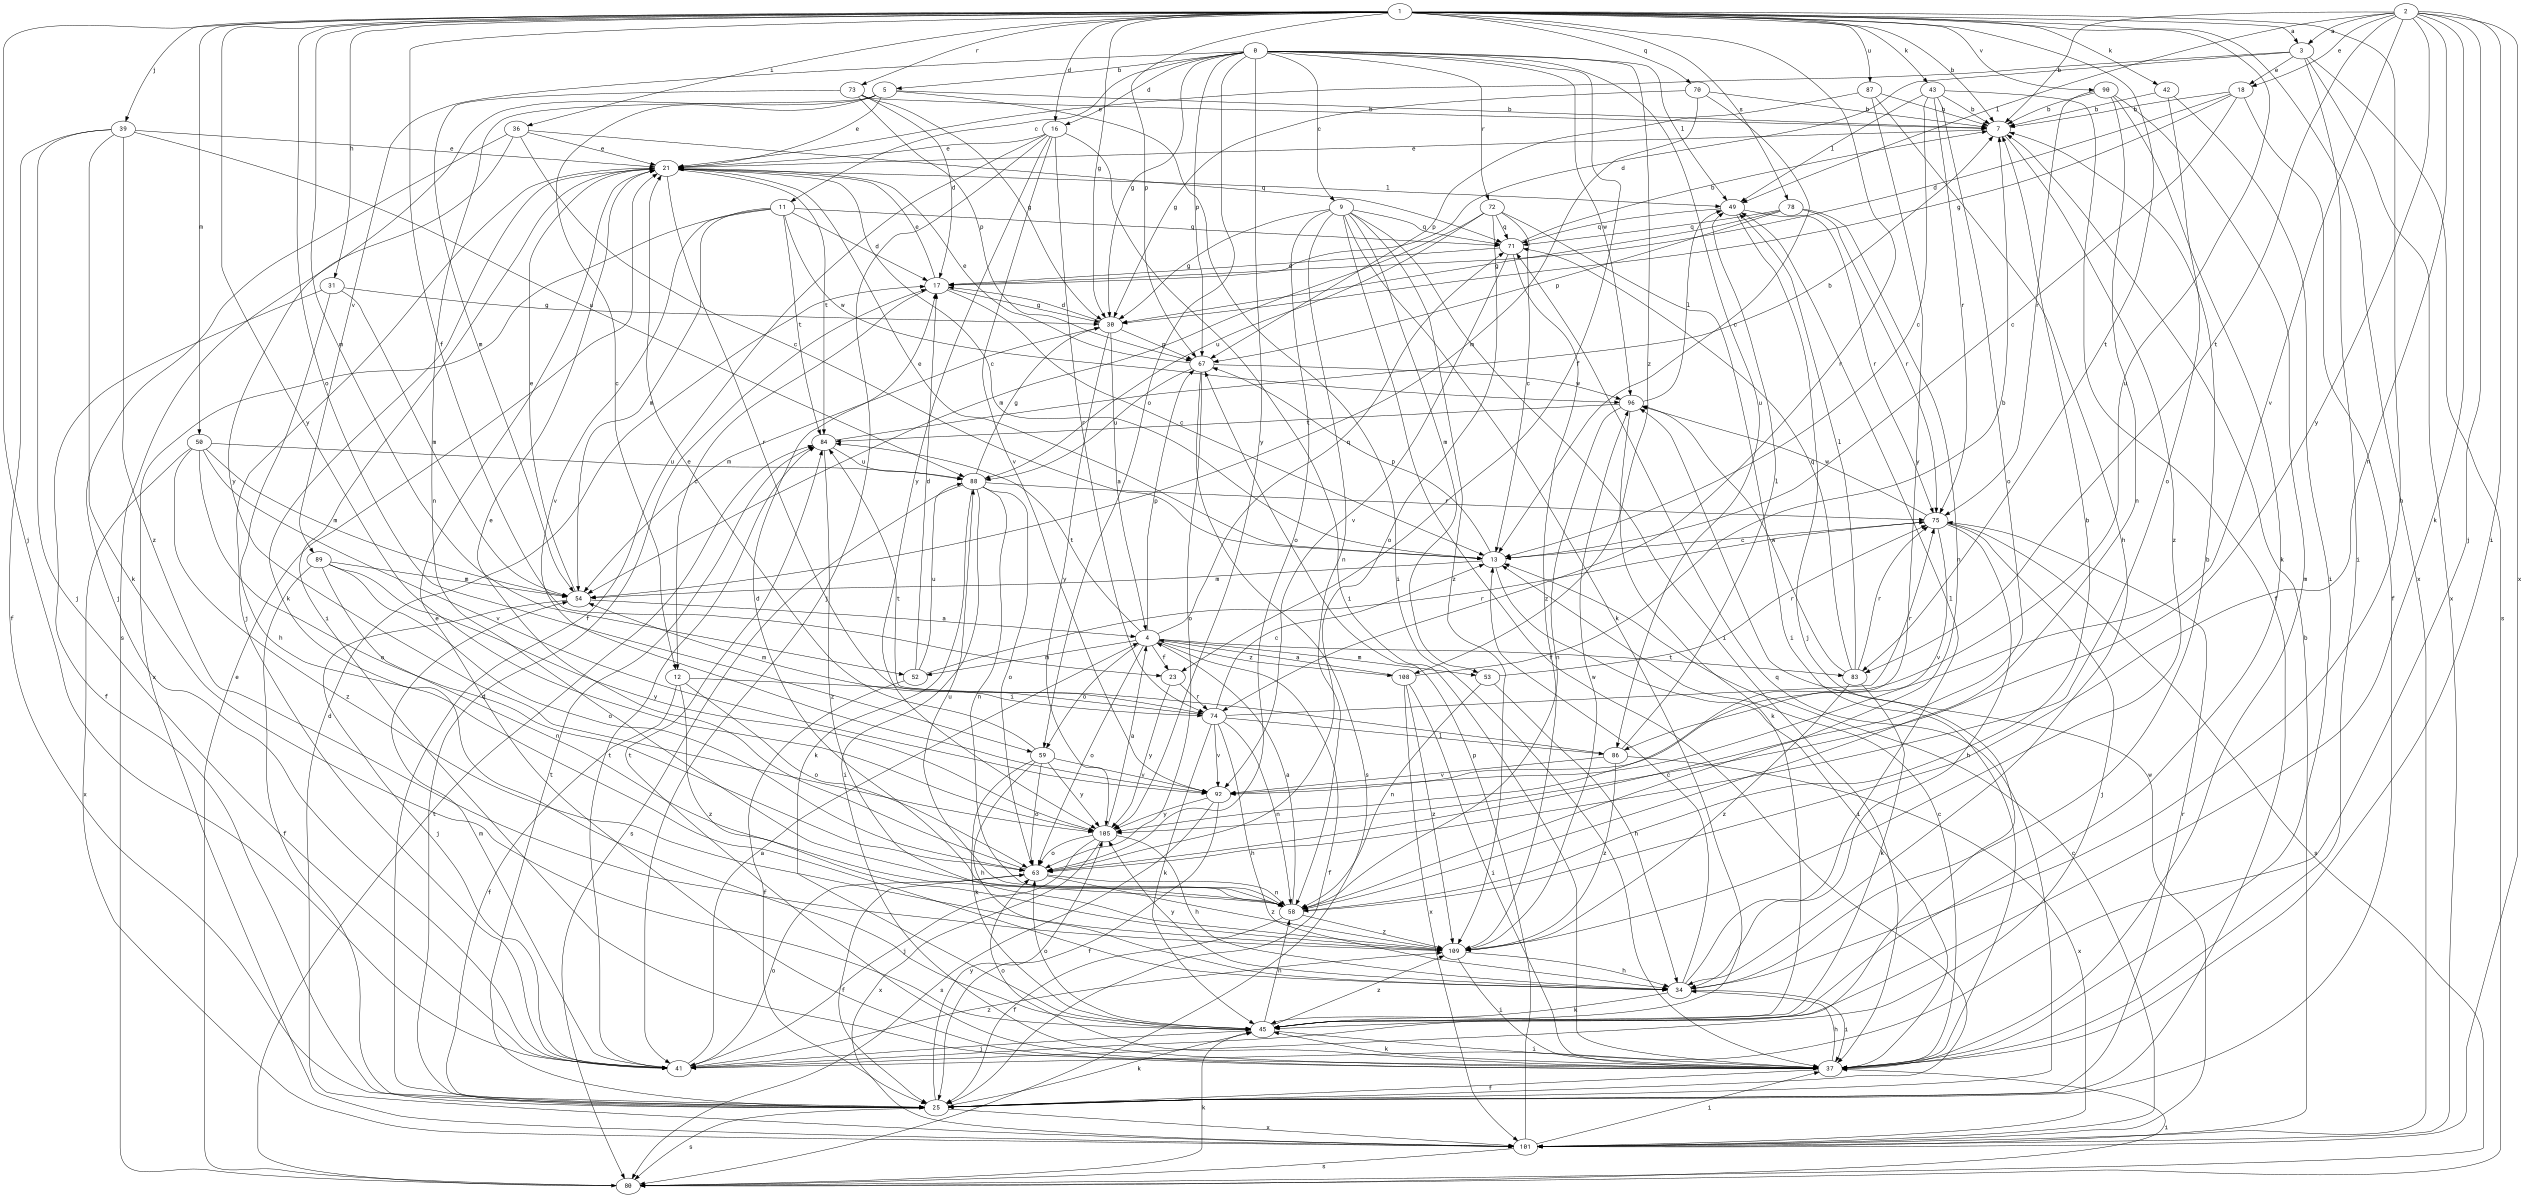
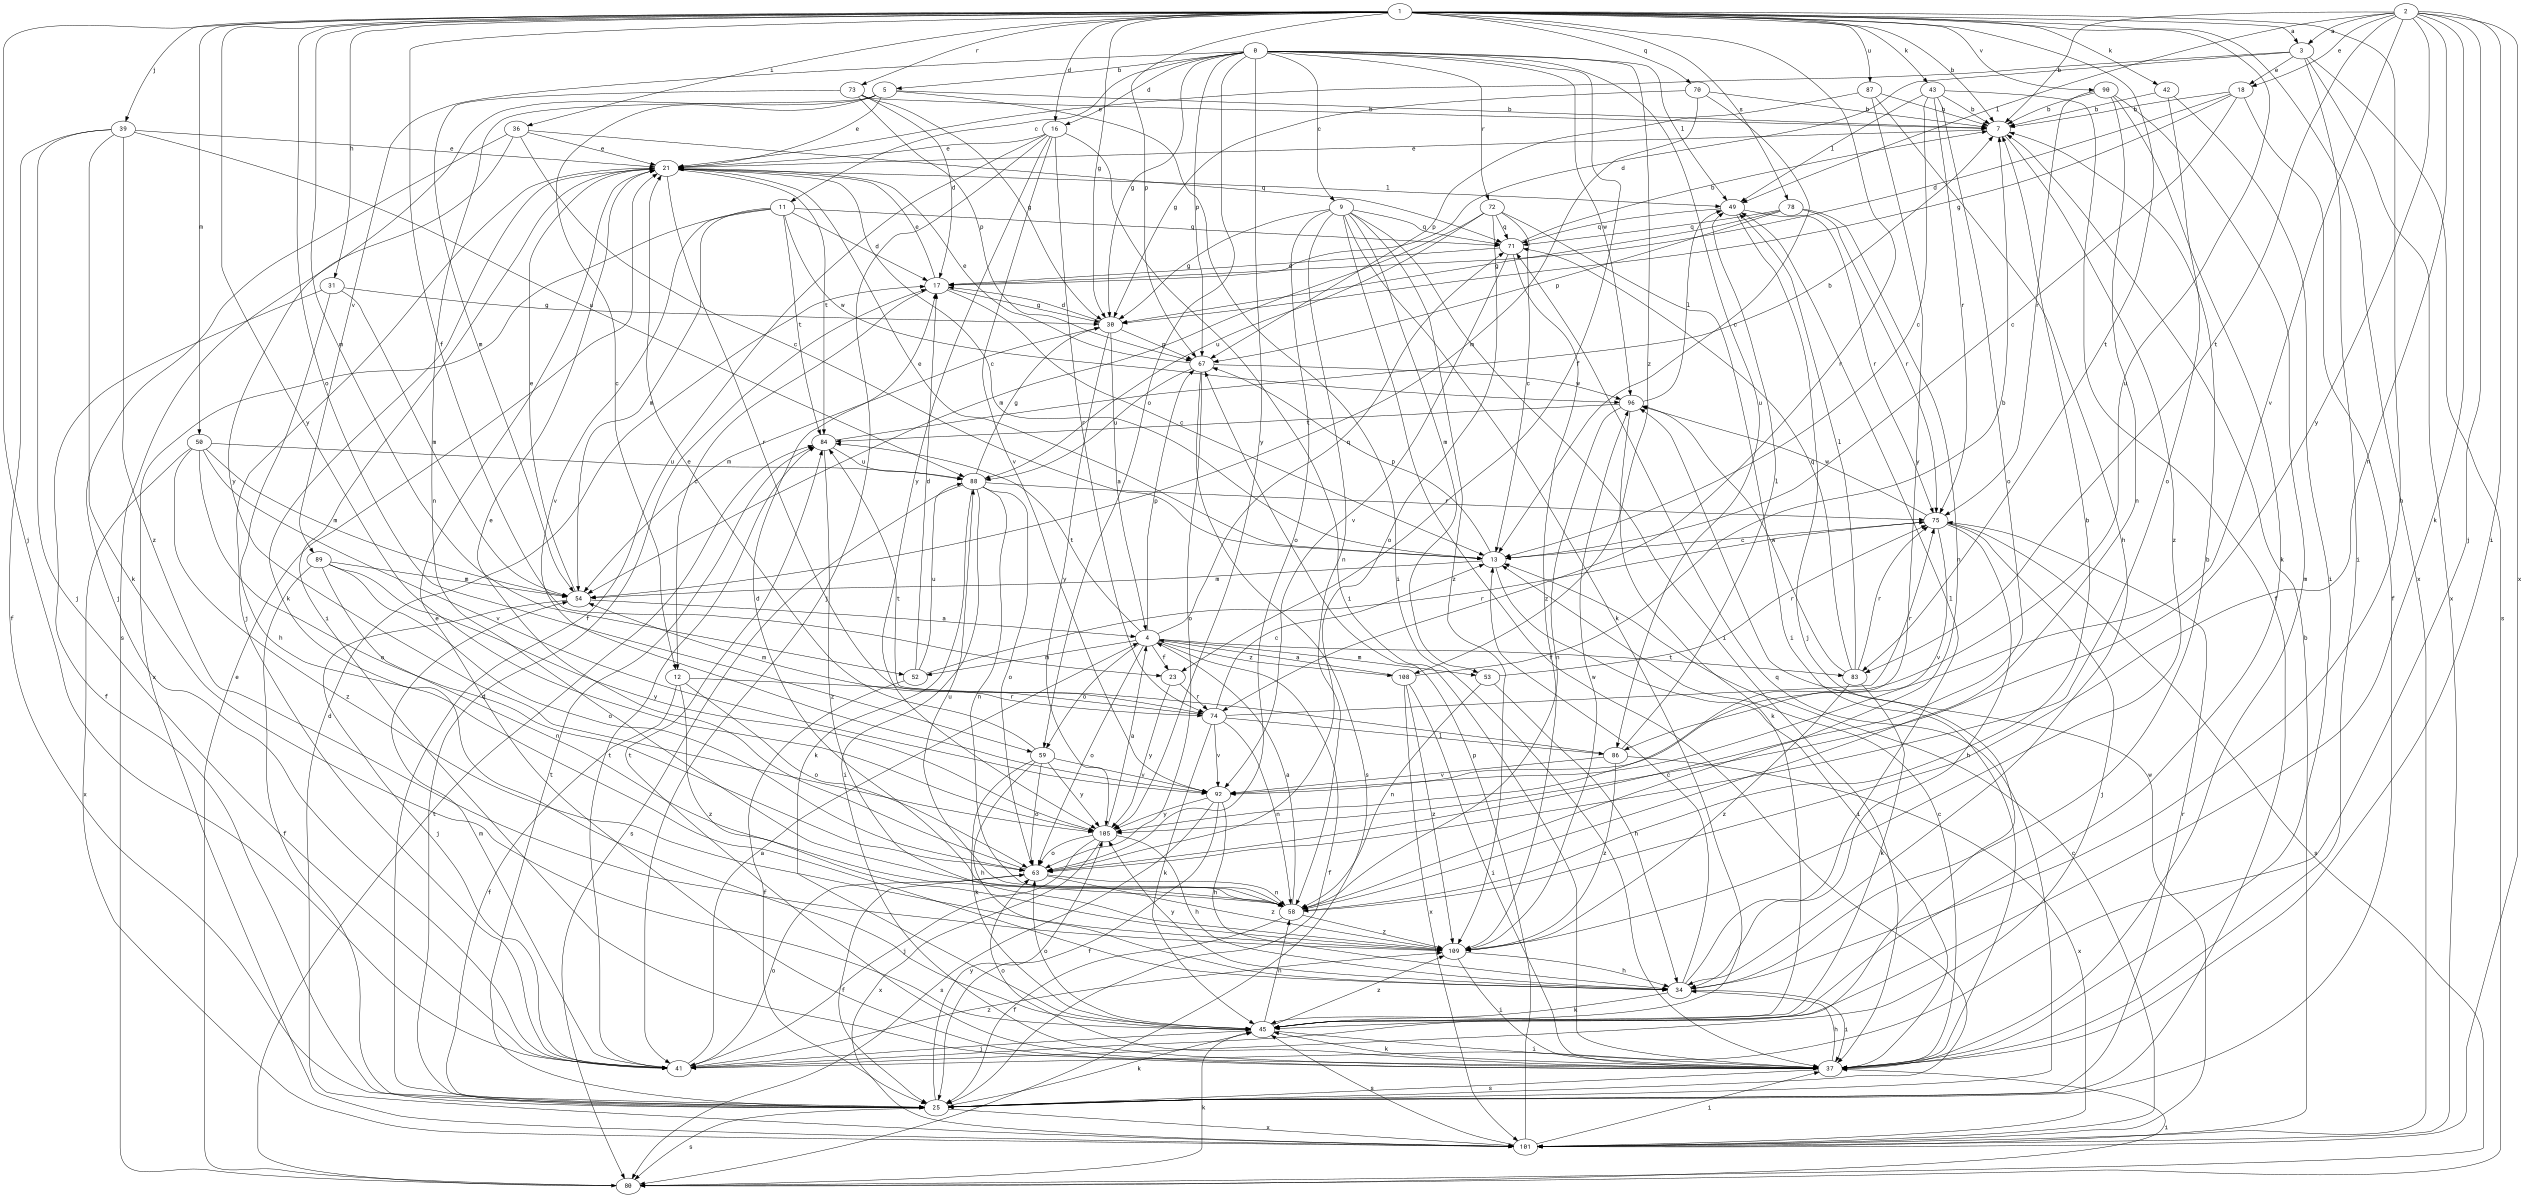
(1012, 697) -> (1012, 697)
(1425, 957) -> (1364, 955)
(1491, 1088) -> (1491, 1088)
(1080, 1175) -> (1396, 1104)
